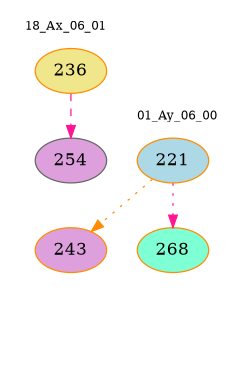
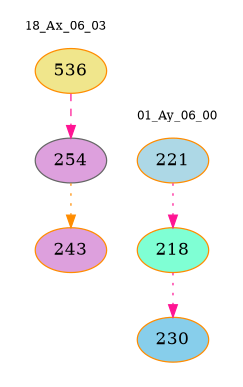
(66, 27) -> (66, 27)
(71, 71) -> (71, 71)
(136, 194) -> (71, 199)
(173, 250) -> (173, 250)
none -> (173, 340)
